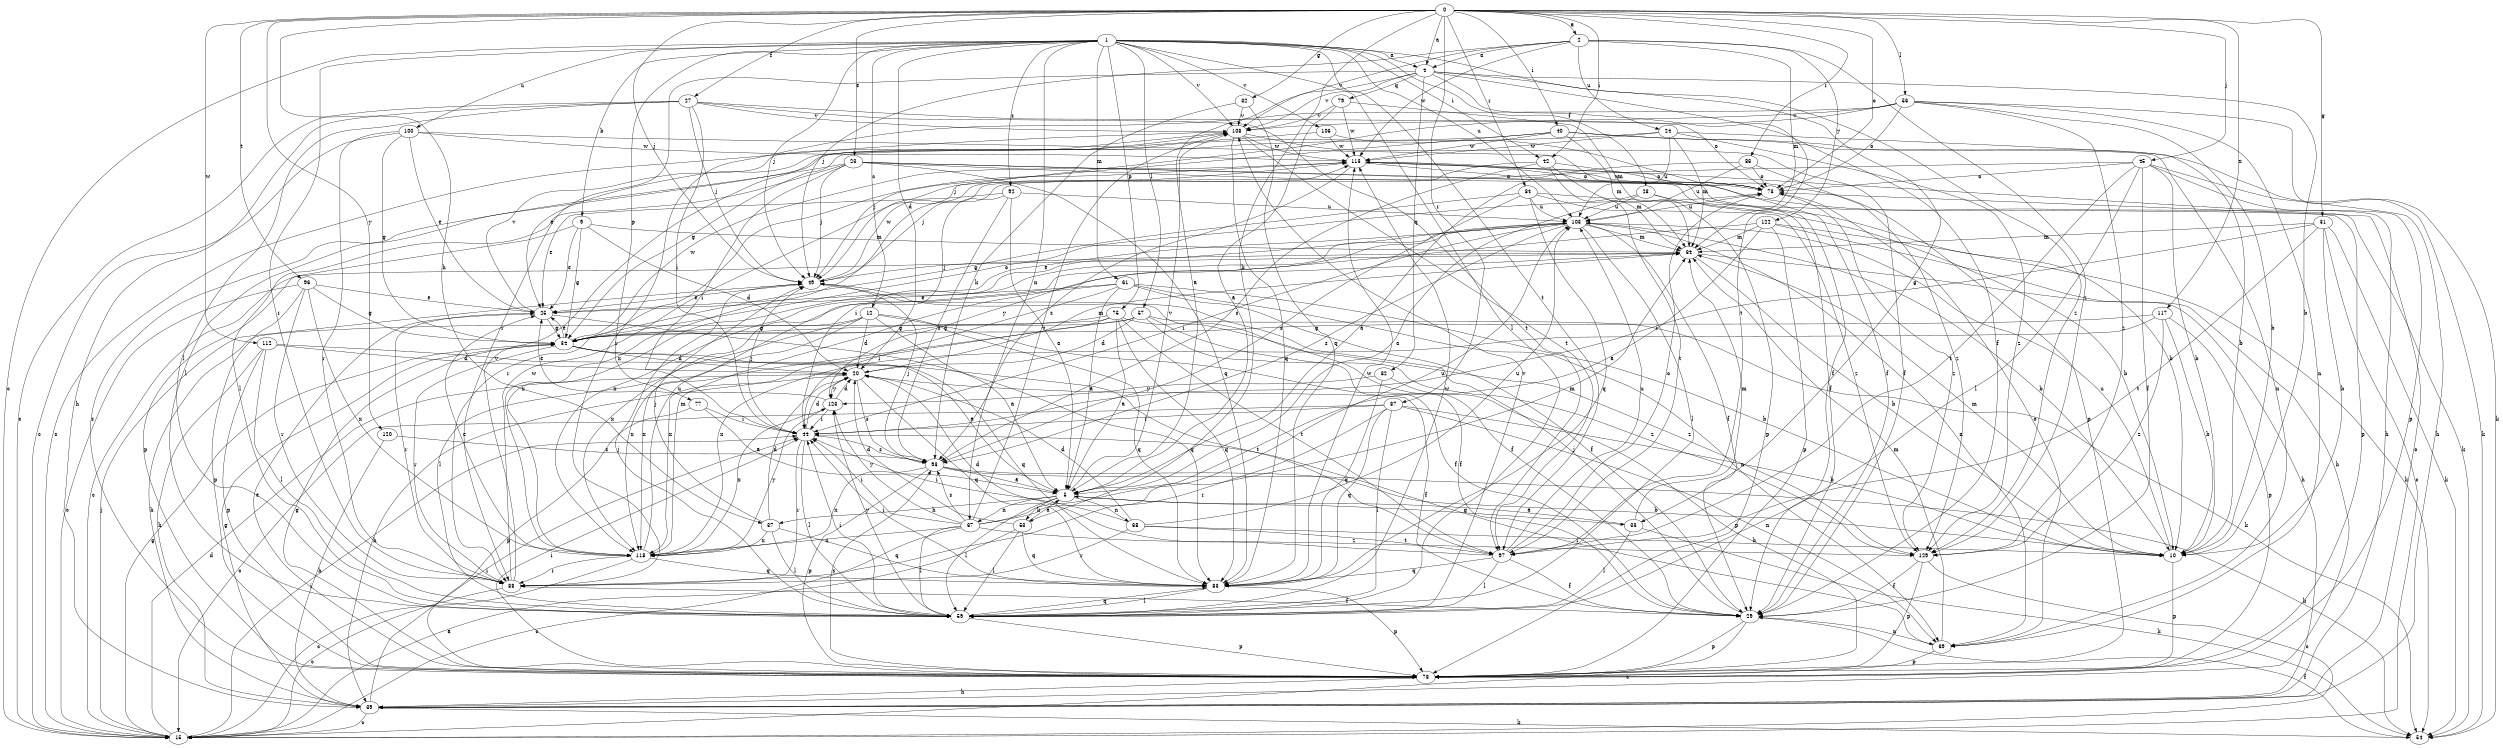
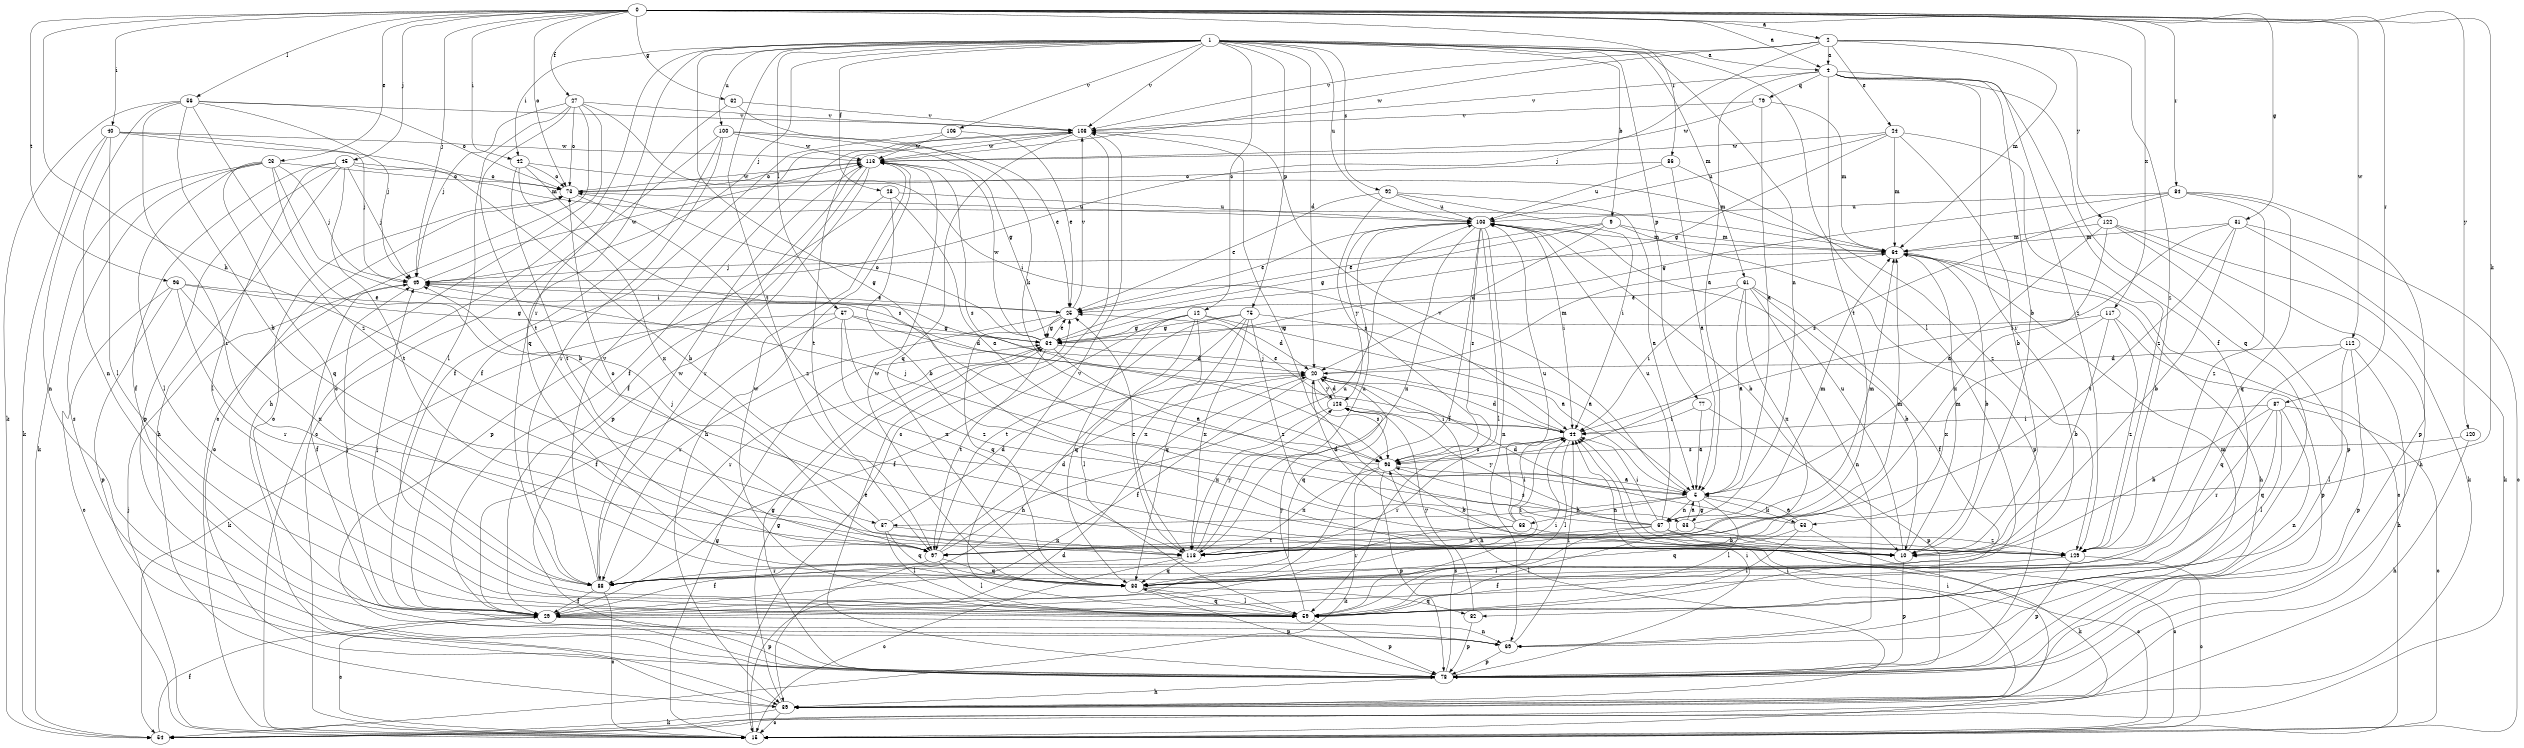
(1589, 86) -> (1864, 86)
(1322, 513) -> (1312, 592)
(449, 632) -> (2175, 632)
